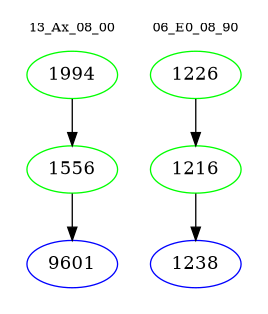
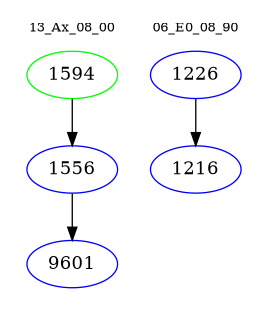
(72, 75) -> (72, 75)
(196, 75) -> (196, 75)
(72, 169) -> (72, 169)
(196, 169) -> (196, 169)
(196, 264) -> none
